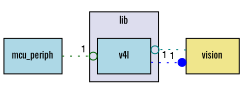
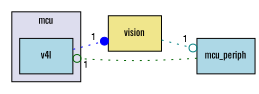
(124, 21) -> (46, 21)
(173, 50) -> (175, 43)
